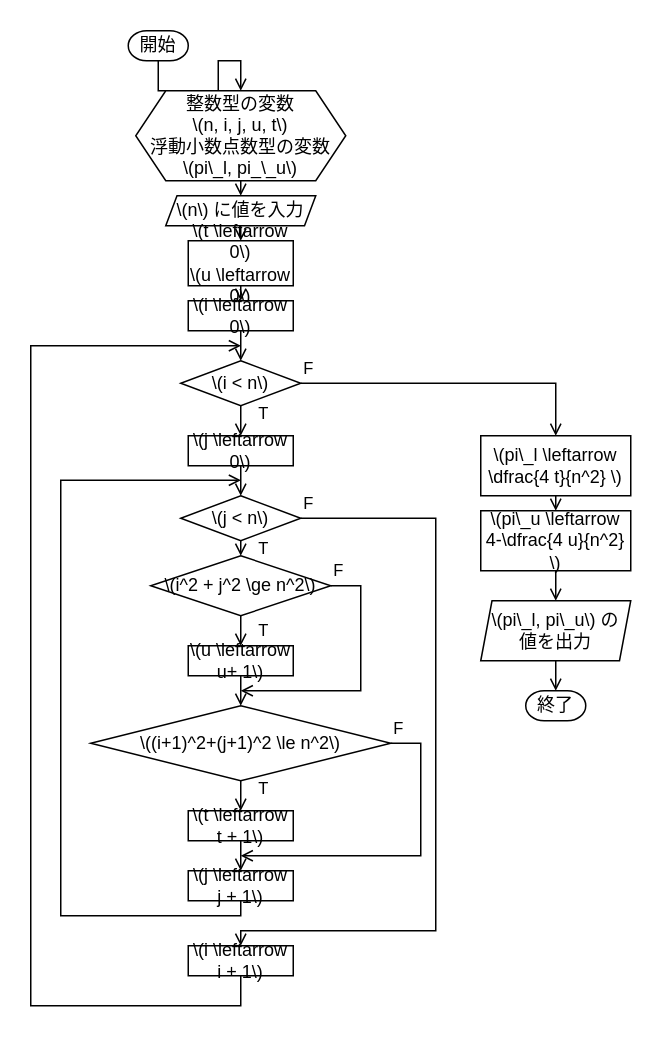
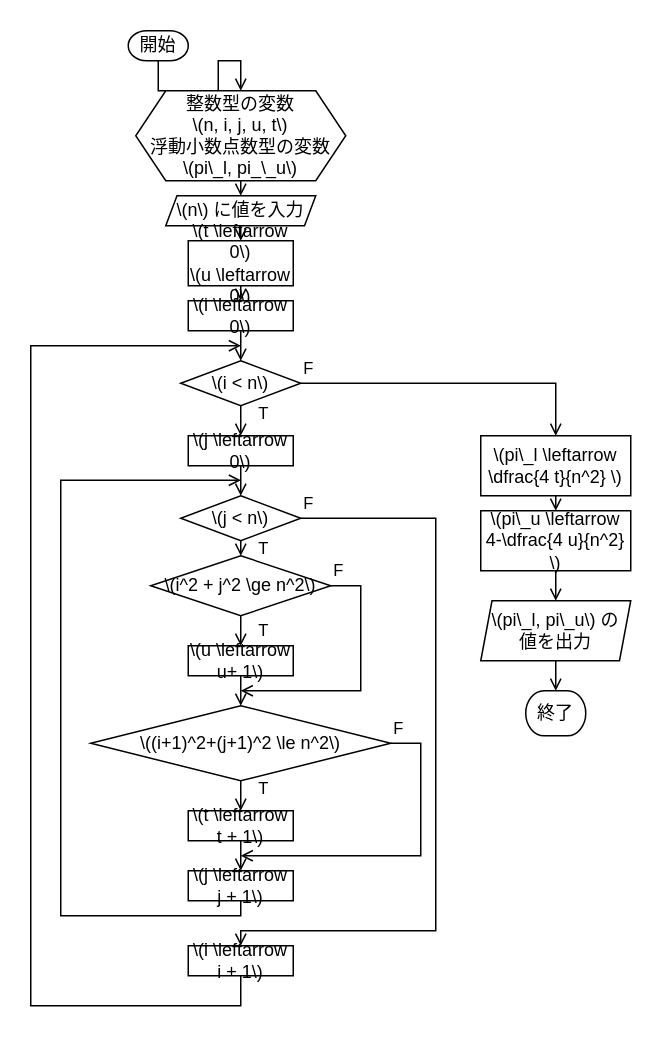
(556, 706) -> (556, 713)
